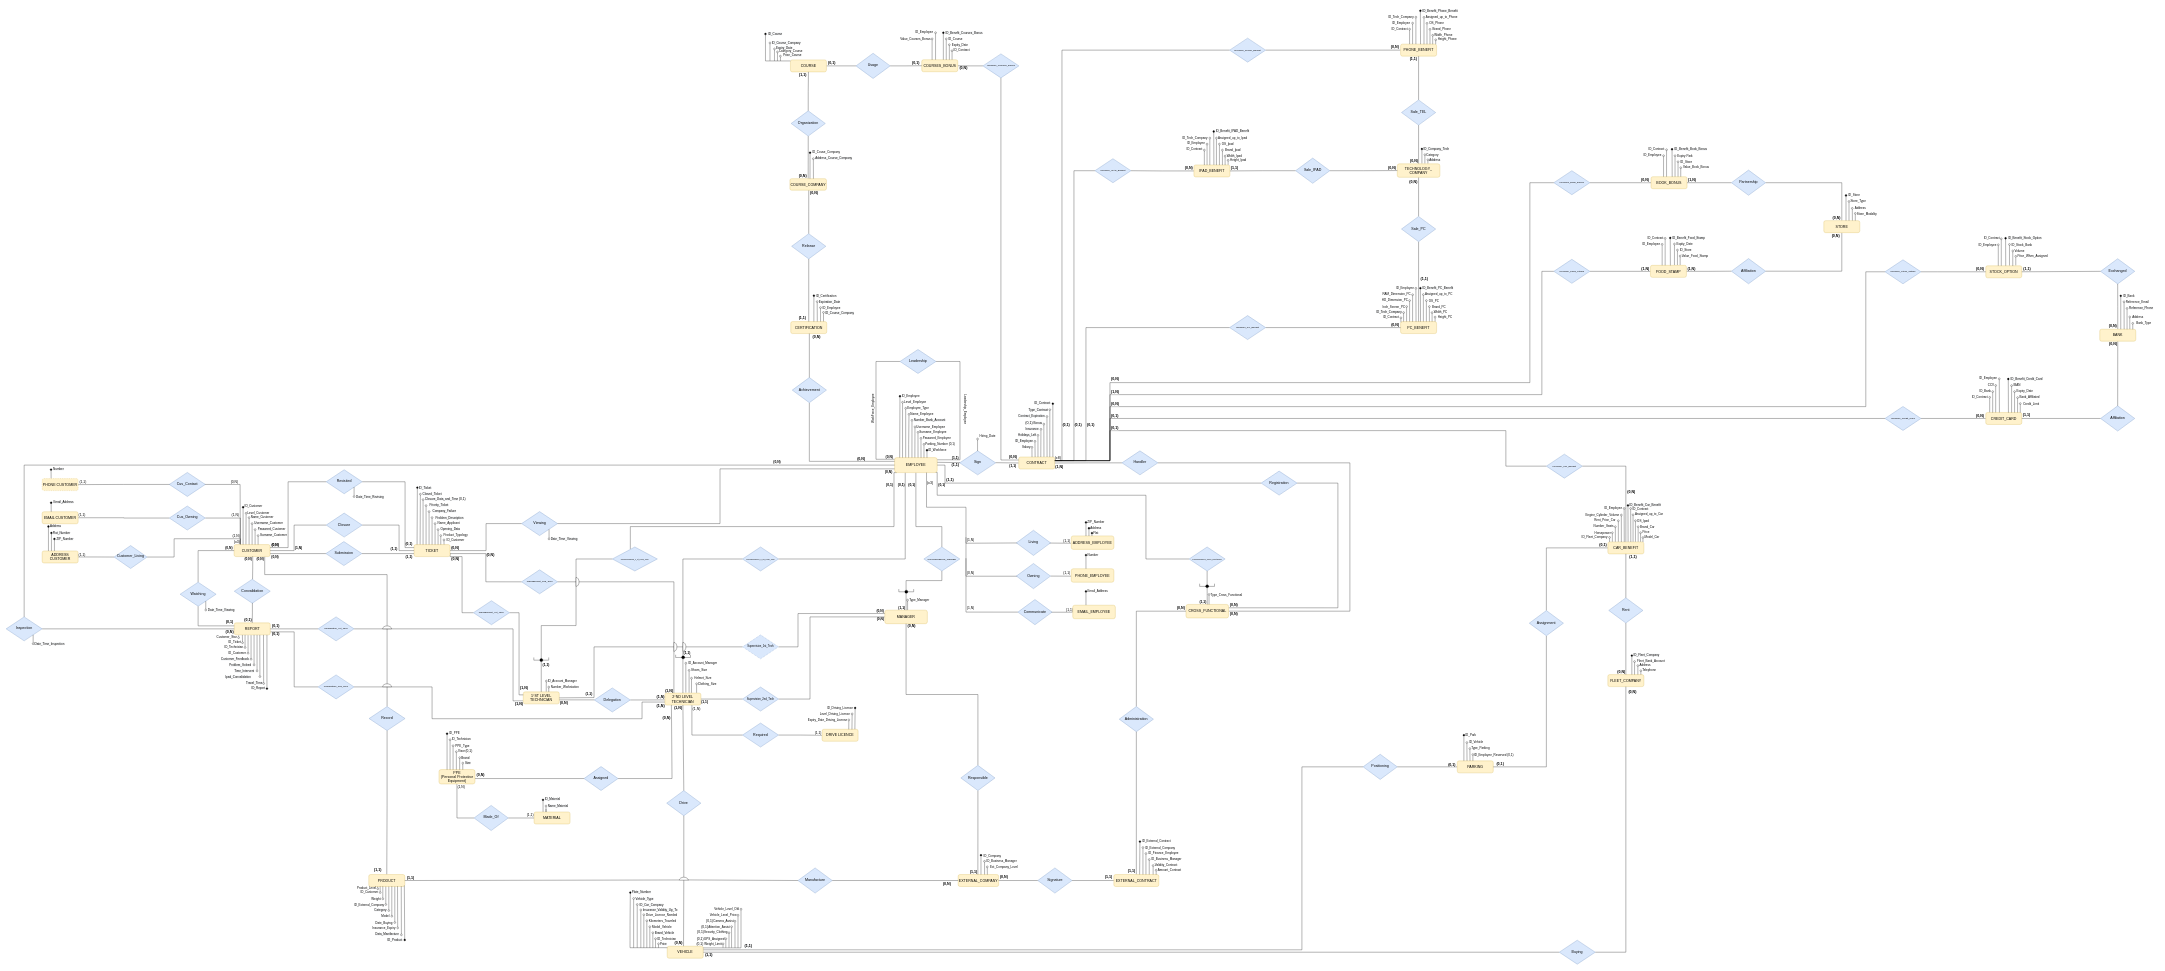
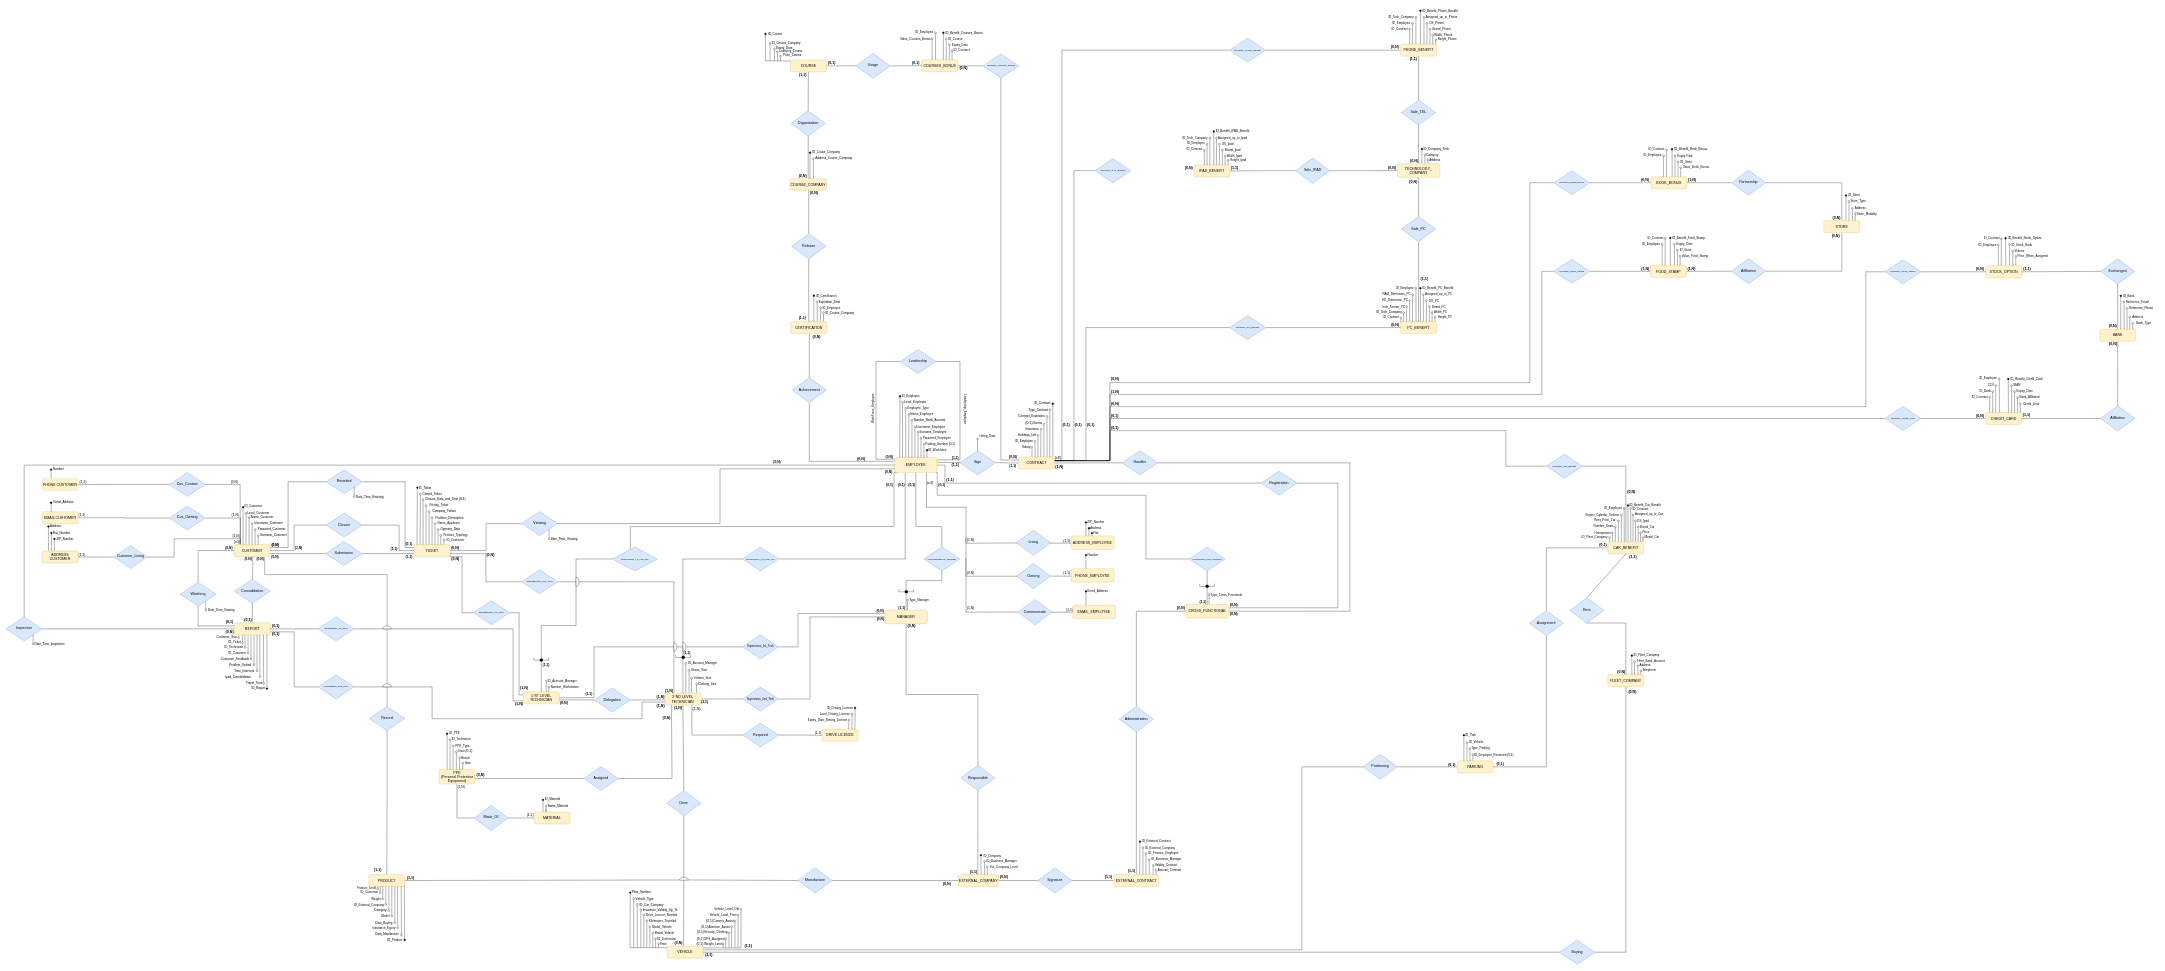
(1163, 171) -> none
(1626, 610) -> (1587, 610)
(761, 647) -> (761, 647)
